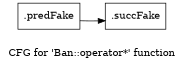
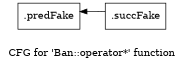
(89, 21) -> (96, 11)
